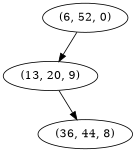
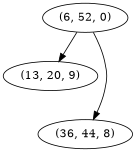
(66, 102) -> (106, 72)
